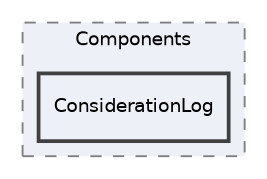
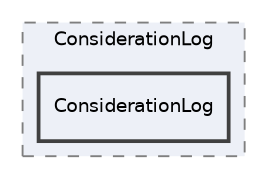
(134, 40) -> (134, 40)
